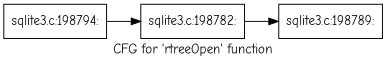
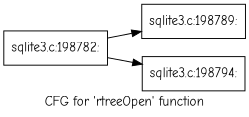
(119, 21) -> (120, 60)
